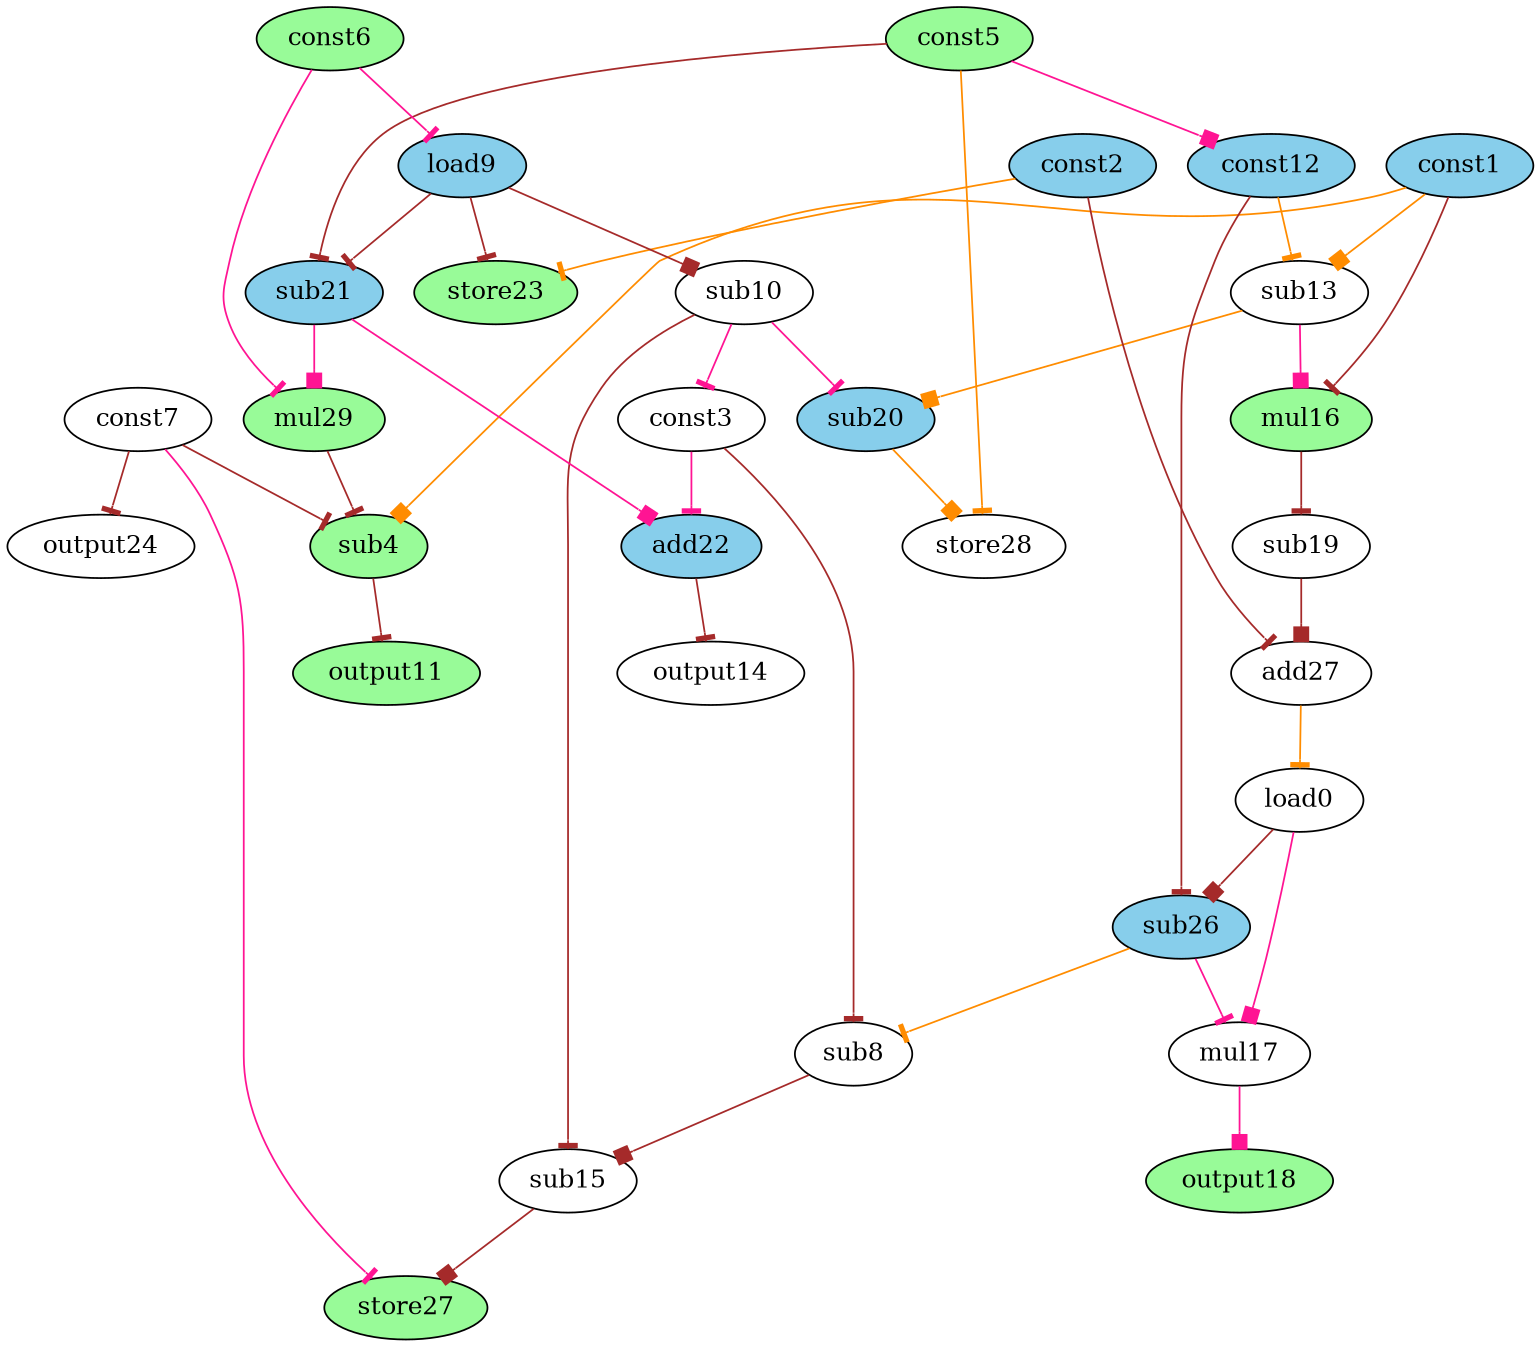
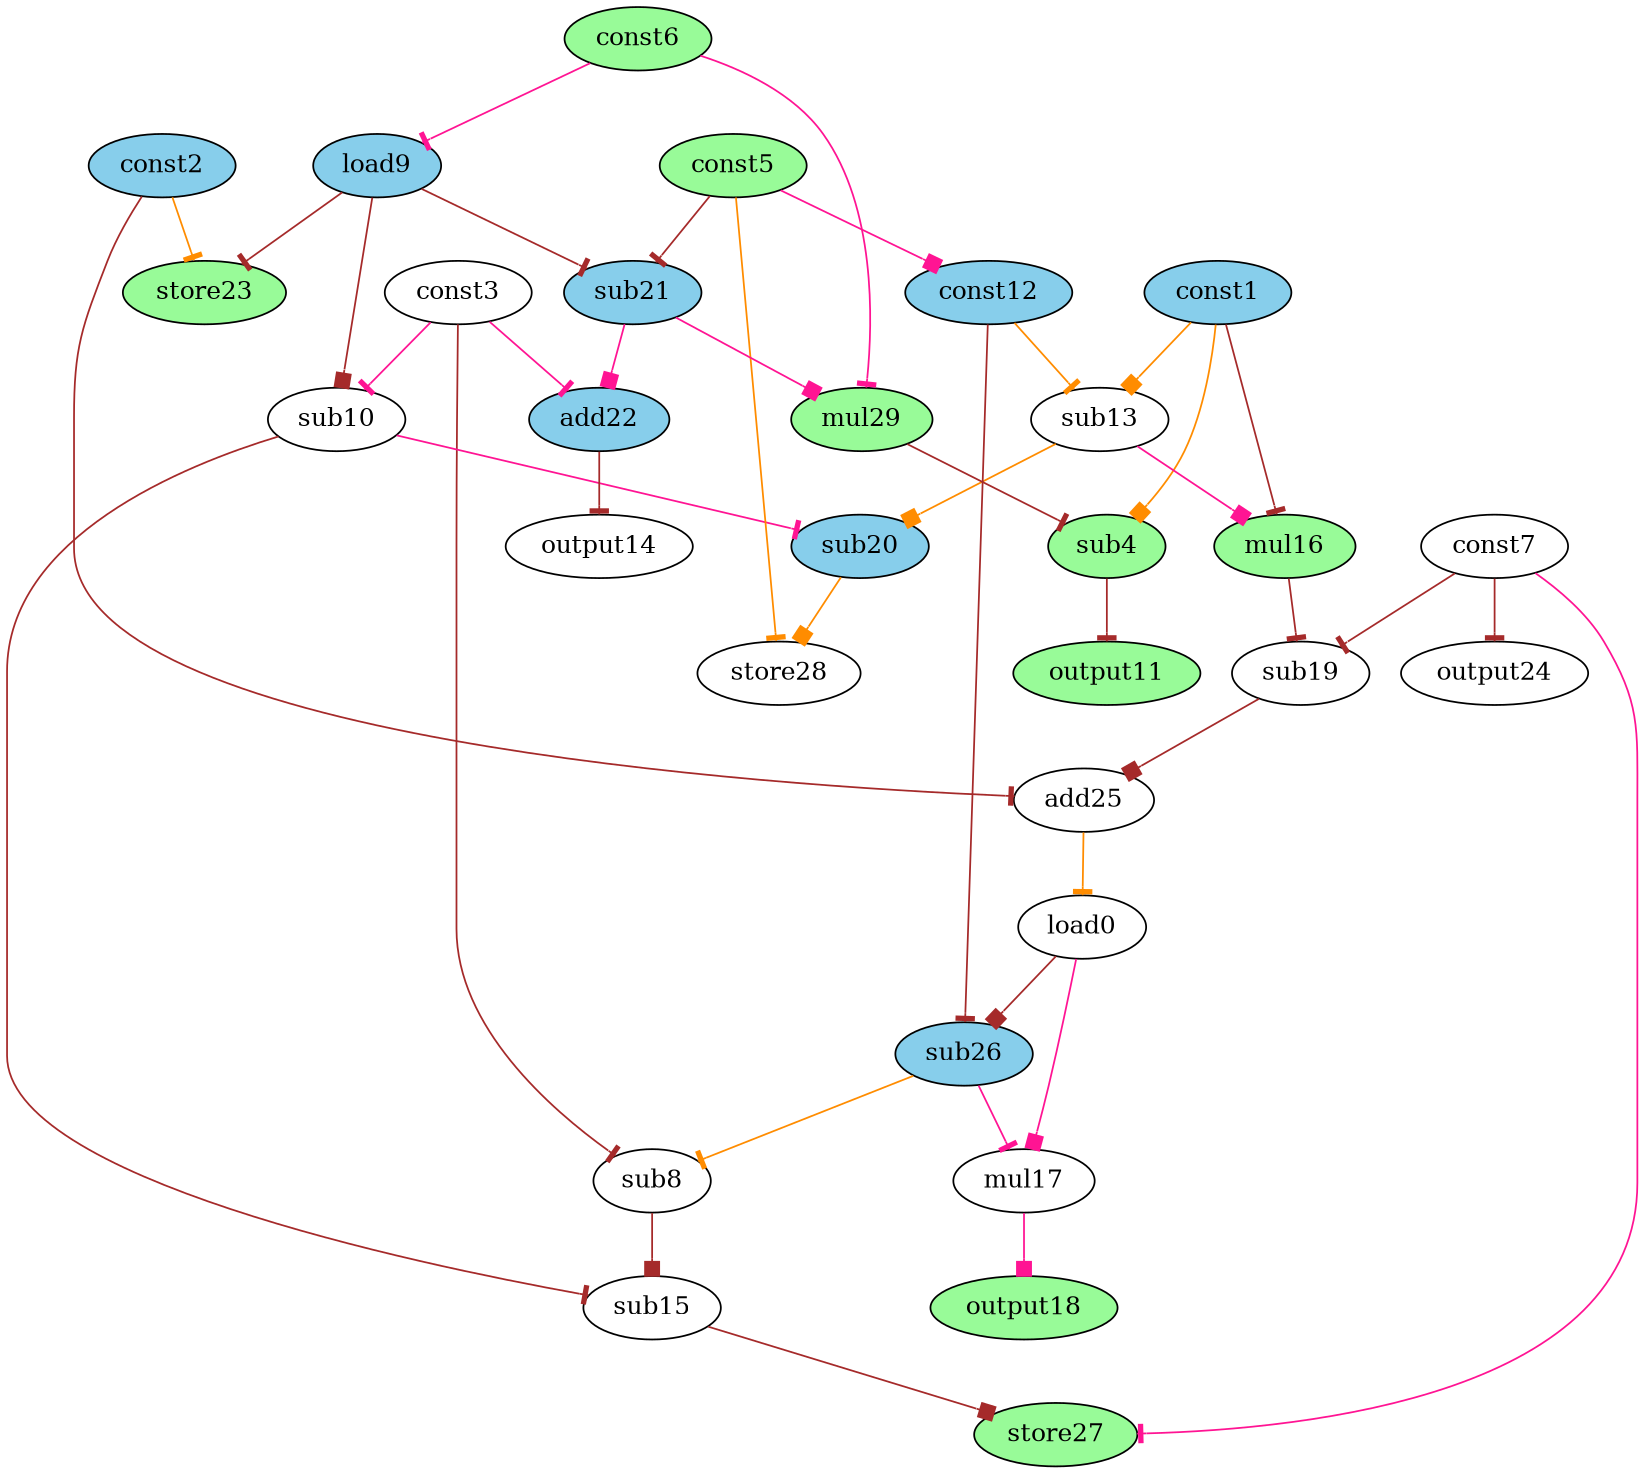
(720, 352) -> (401, 353)
(251, 482) -> (1401, 607)
(1301, 673) -> (1084, 800)
